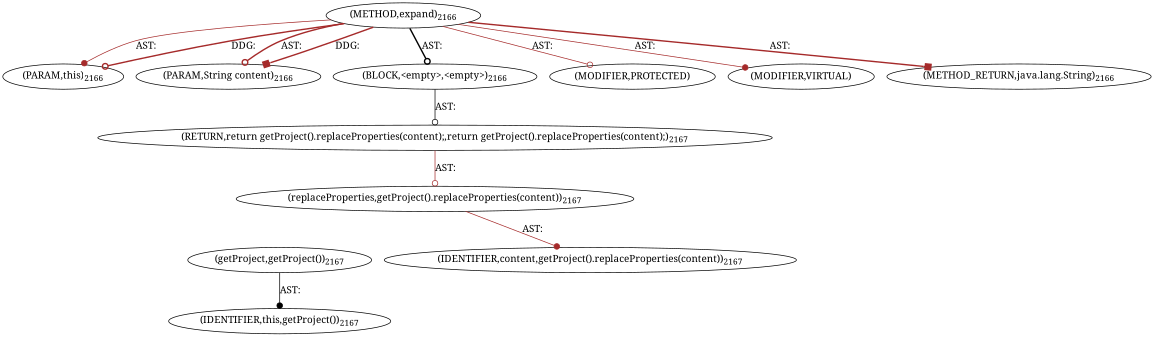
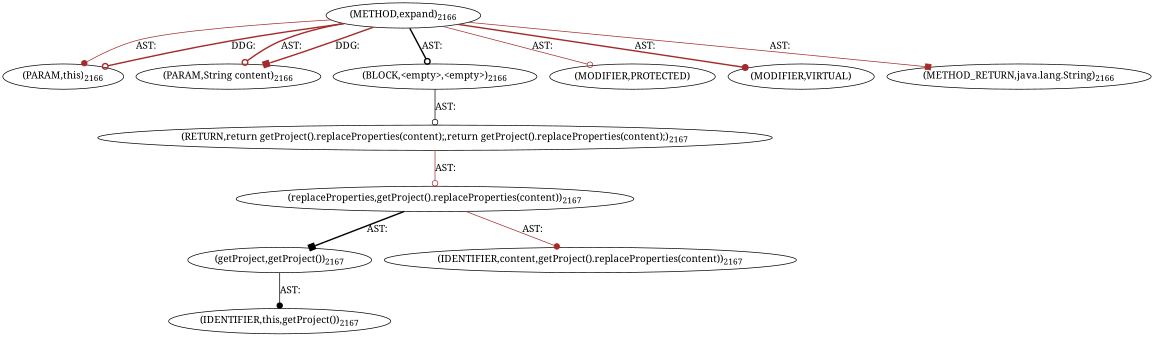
(696, 44) -> (696, 44)
(600, 46) -> (600, 46)
none -> (360, 228)
